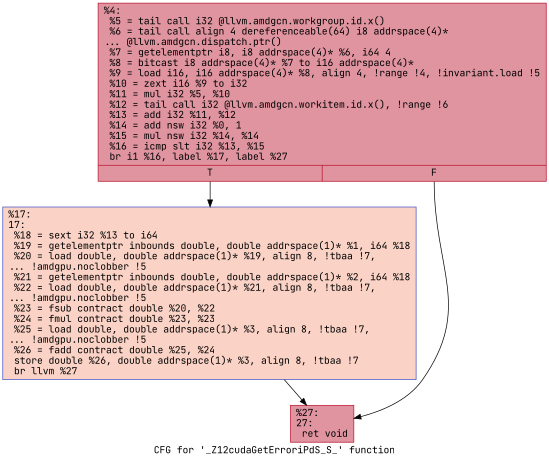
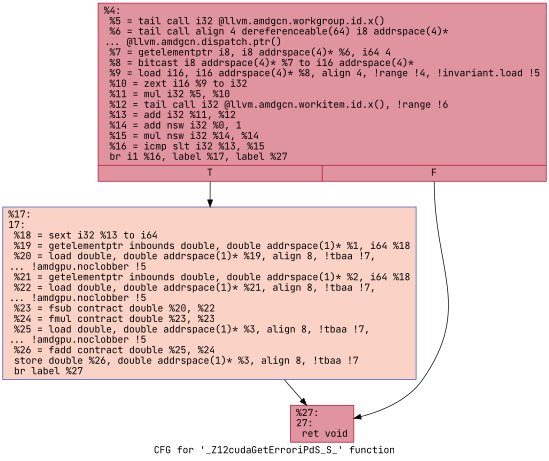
(43, 371) -> (46, 371)
